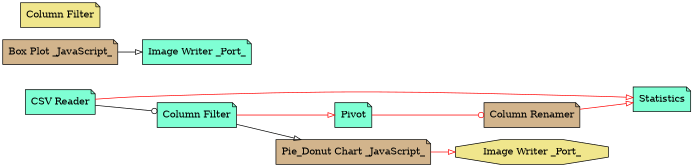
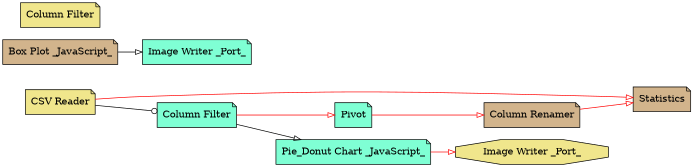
(662, 99) -> (662, 99)
(60, 102) -> (60, 102)
(425, 115) -> (424, 115)
(353, 152) -> (353, 152)
